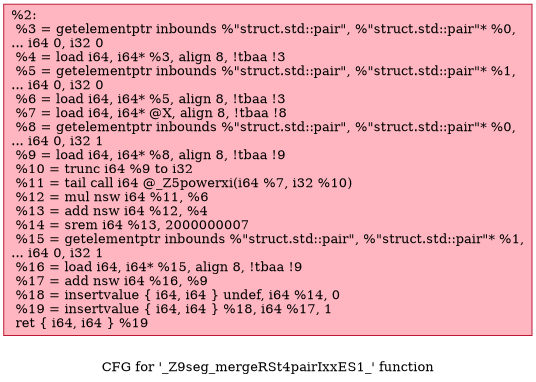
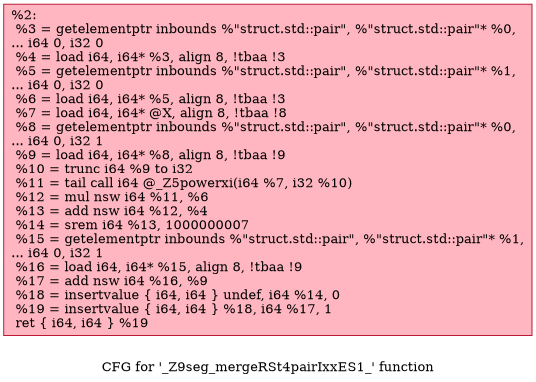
(131, 225) -> (131, 225)
